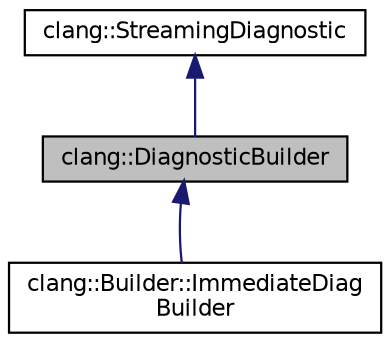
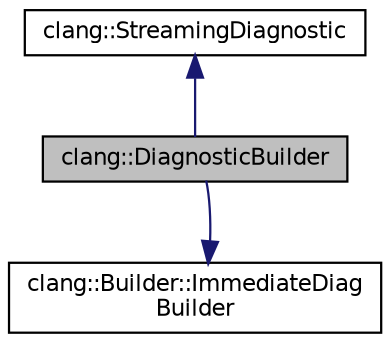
(180, 233) -> (210, 211)
